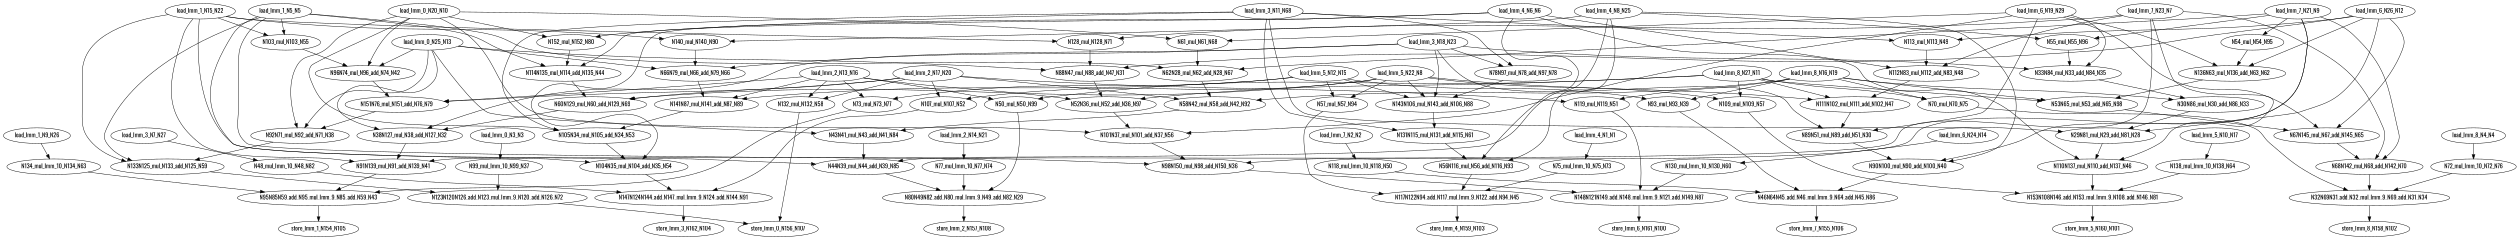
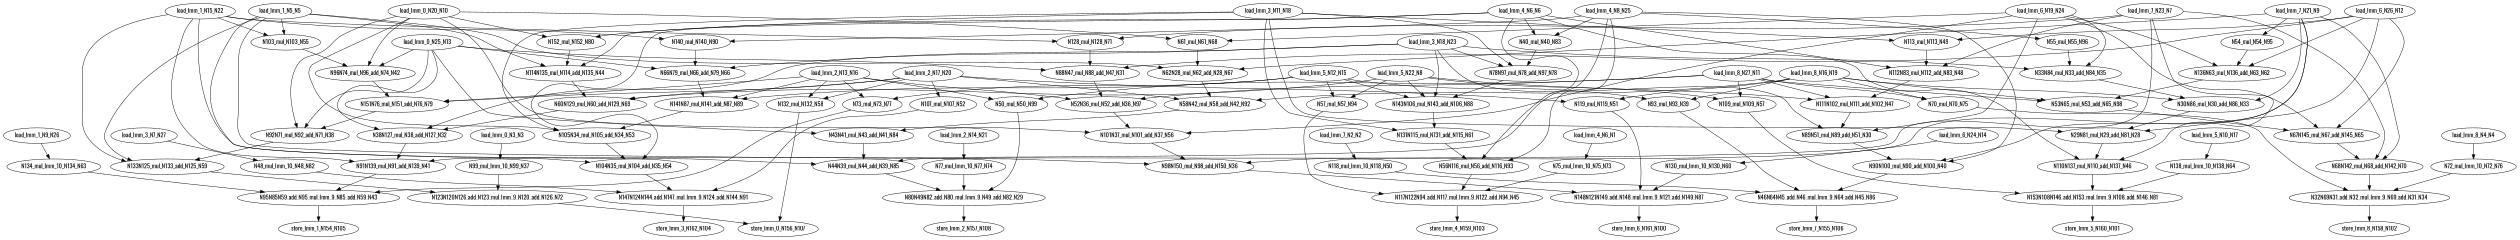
(1268, 11) -> (1268, 11)
(2041, 11) -> (2041, 11)
(2189, 26) -> (2297, 68)
none -> (1540, 42)
(1174, 89) -> none
(1435, 136) -> (1435, 136)
(1595, 136) -> (1595, 136)
